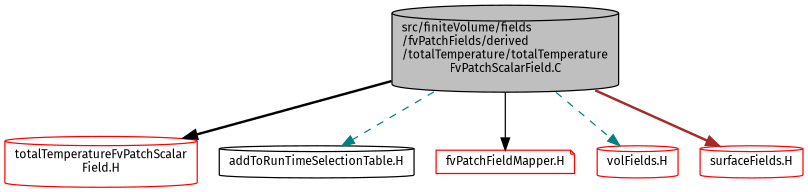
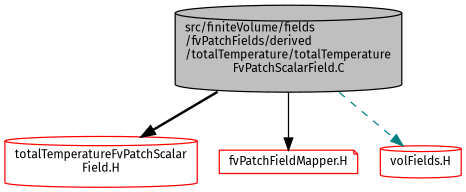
(317, 162) -> none
(752, 162) -> none
